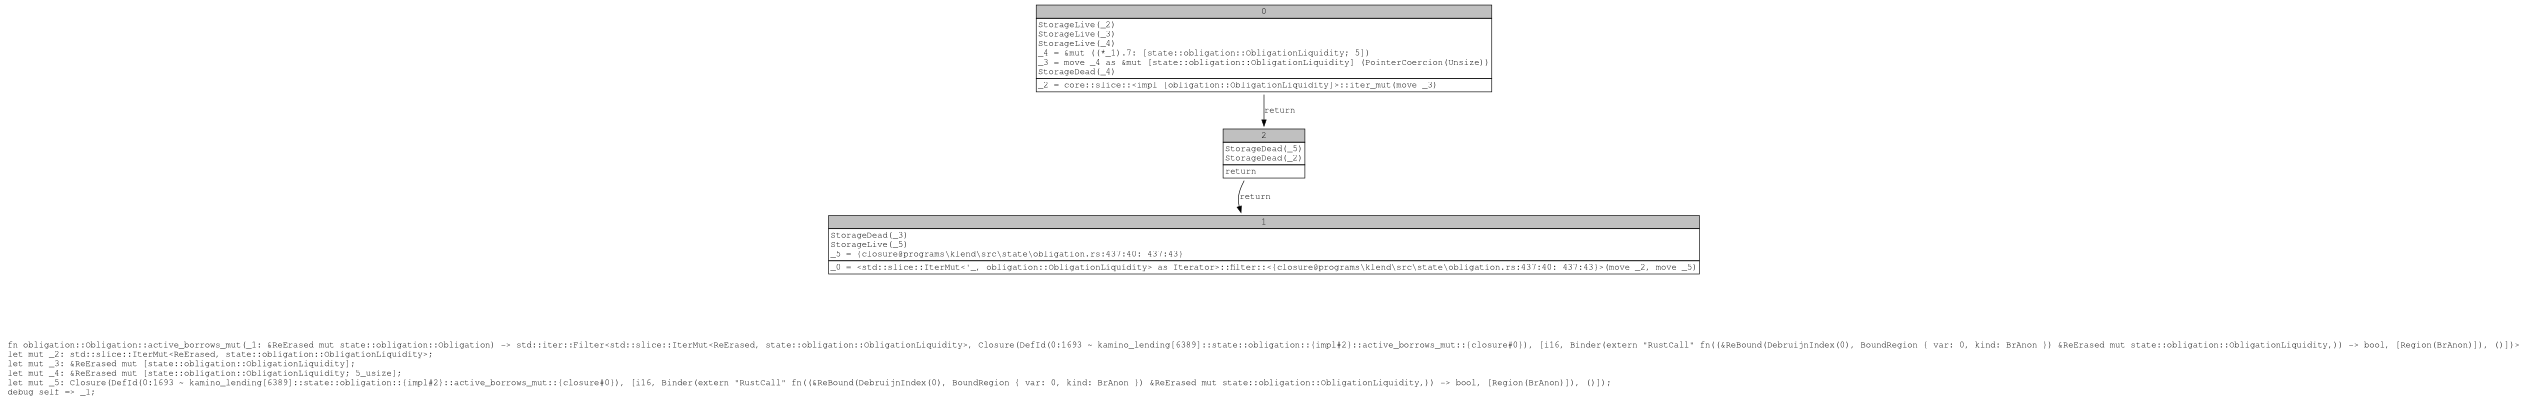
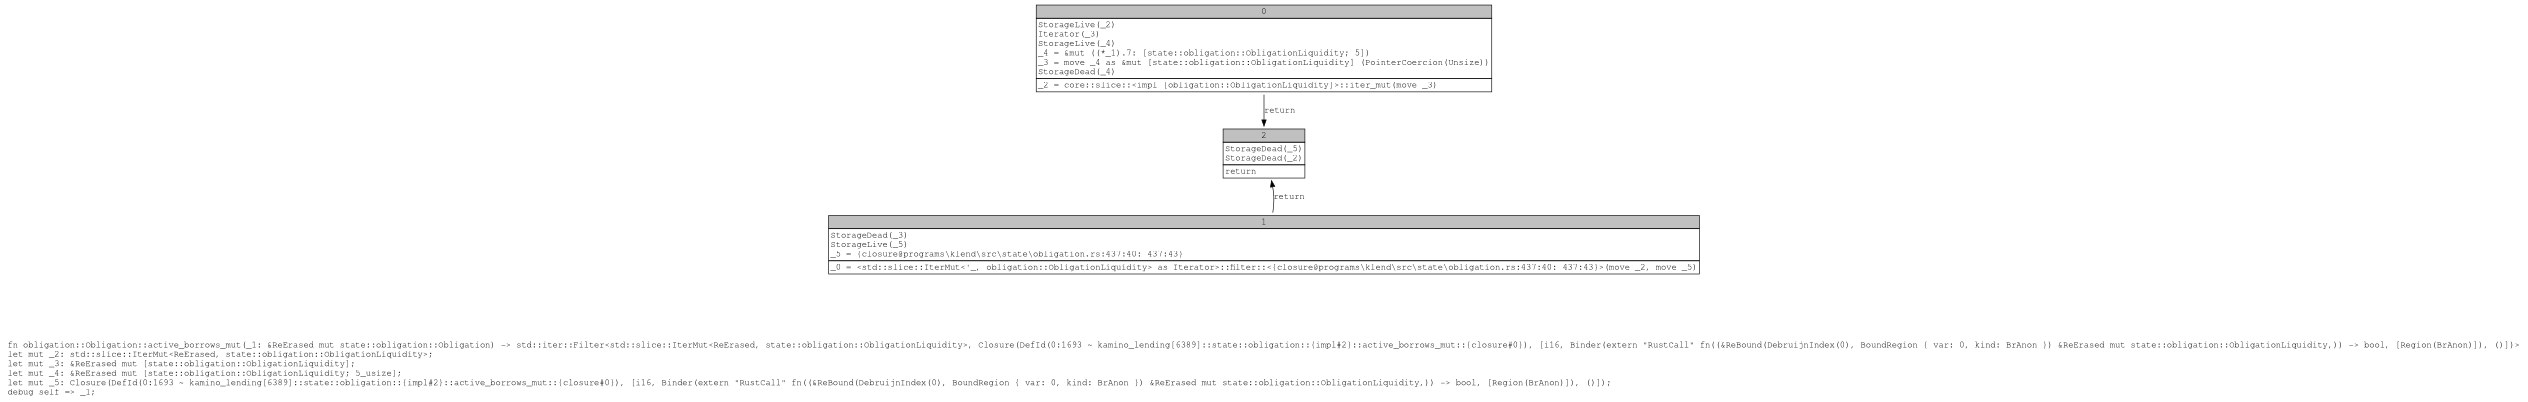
(1077, 34) -> (1070, 34)
(1239, 193) -> (1274, 200)
